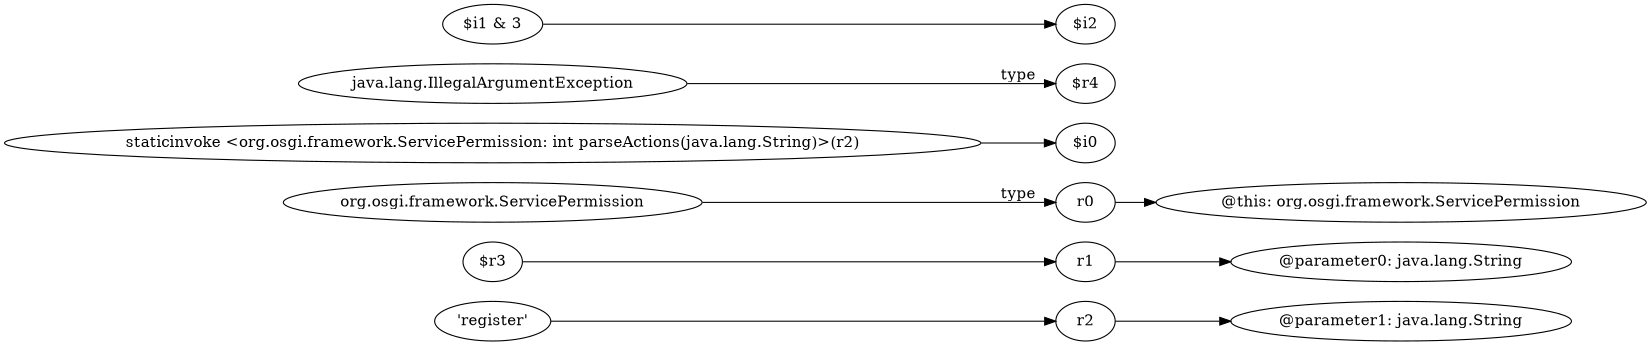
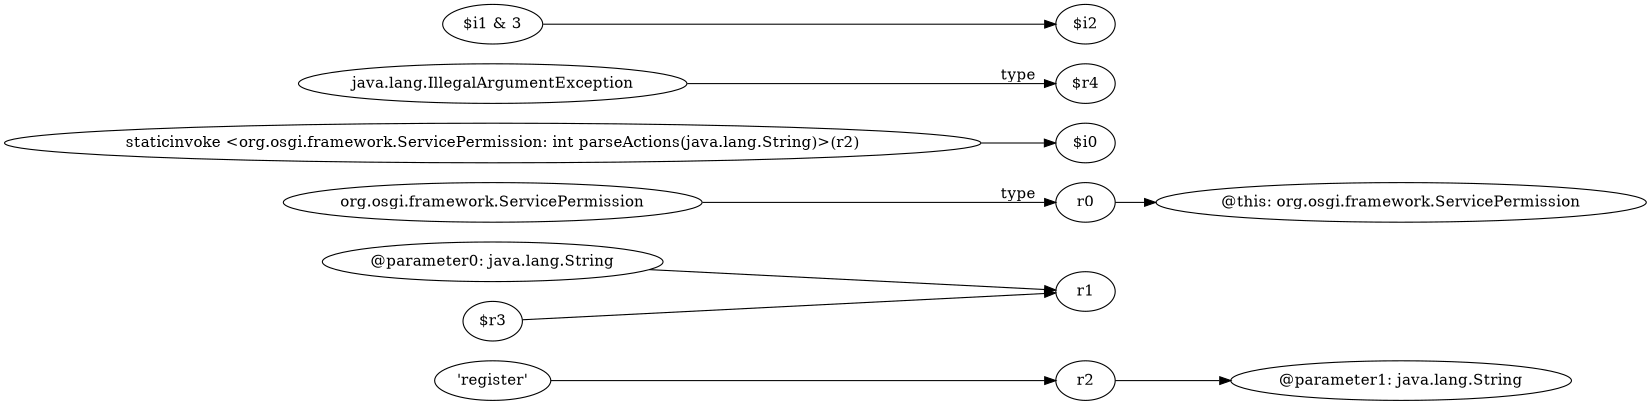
(1167, 262) -> (847, 280)
